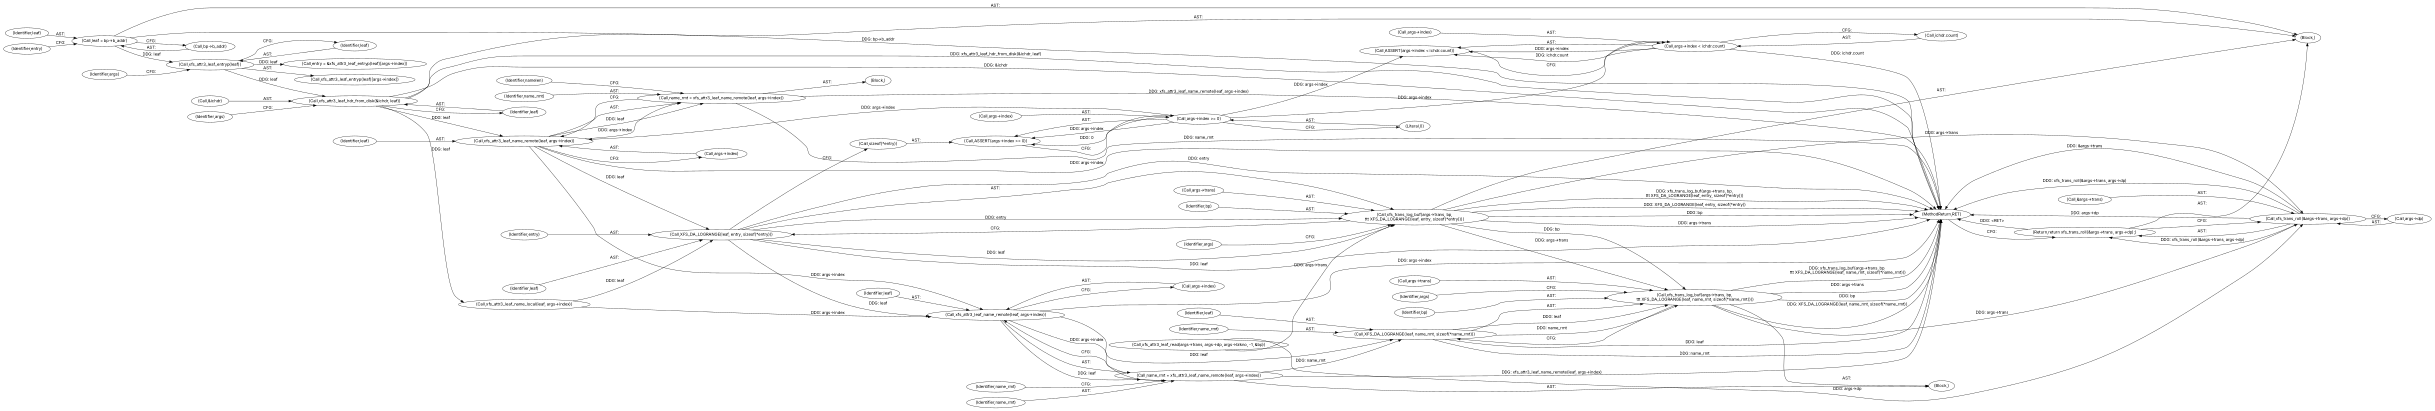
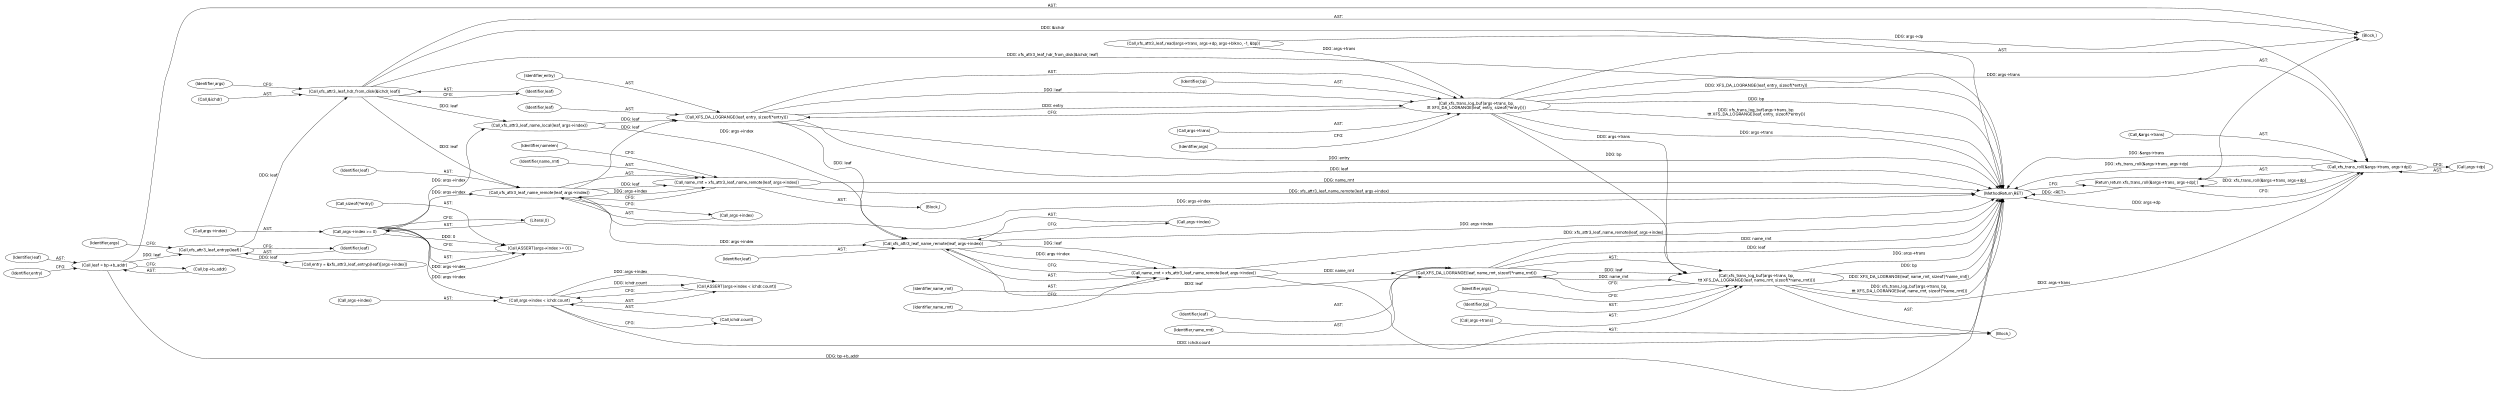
(355, 80) -> none
(1312, 92) -> (444, 185)
(795, 187) -> none
